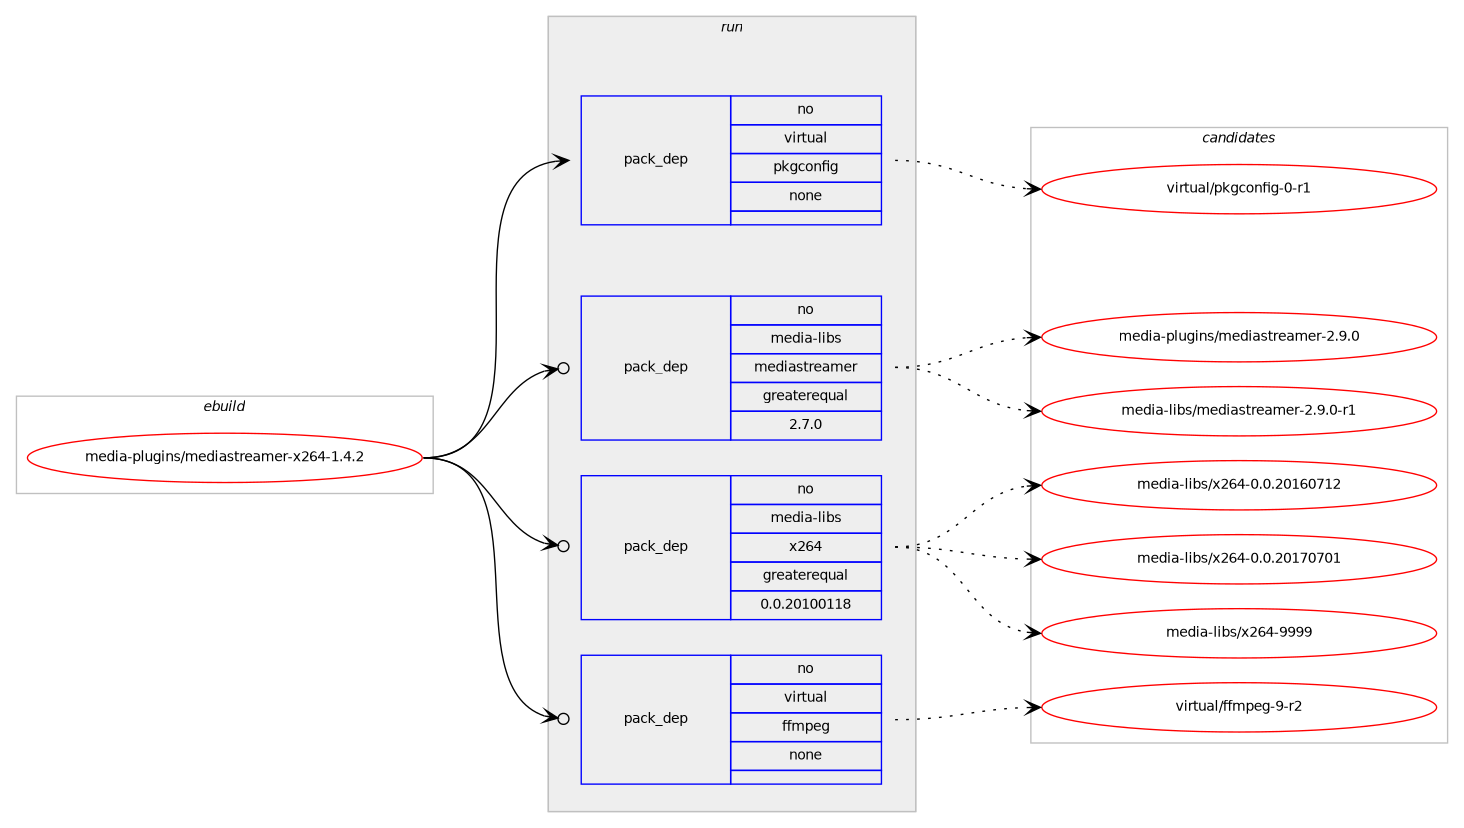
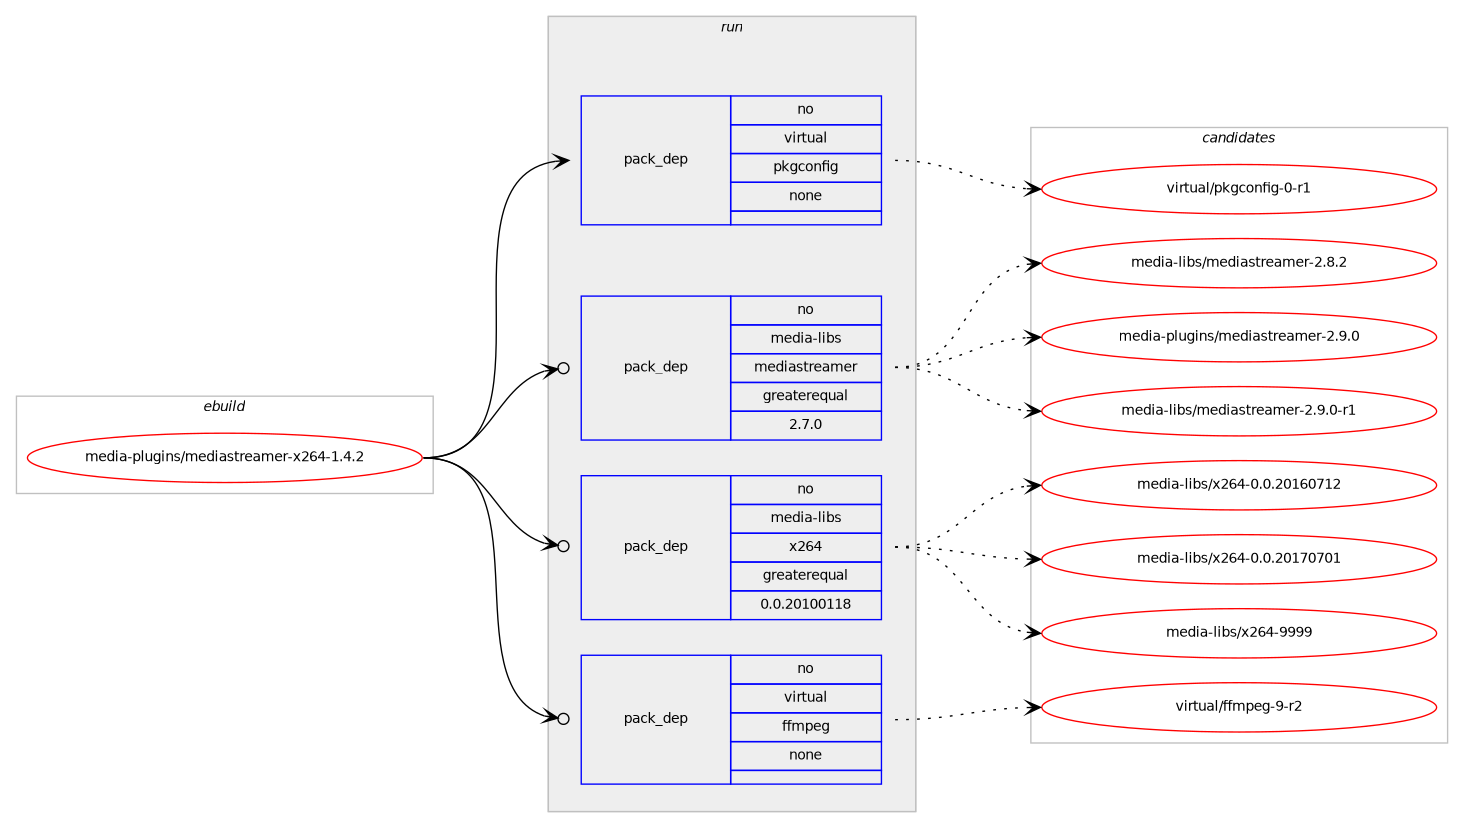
none -> (1239, 263)
